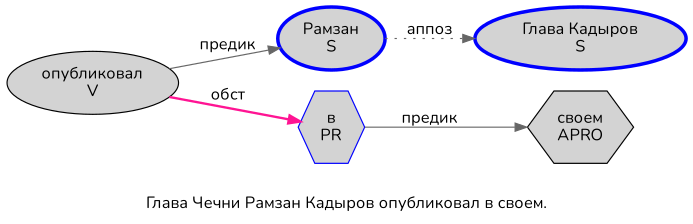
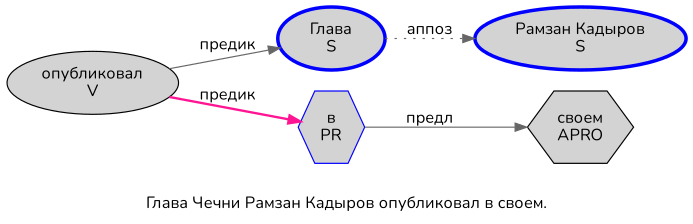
(331, 38) -> (331, 38)
(581, 38) -> (581, 38)
(228, 95) -> (228, 95)
(430, 118) -> (430, 118)
